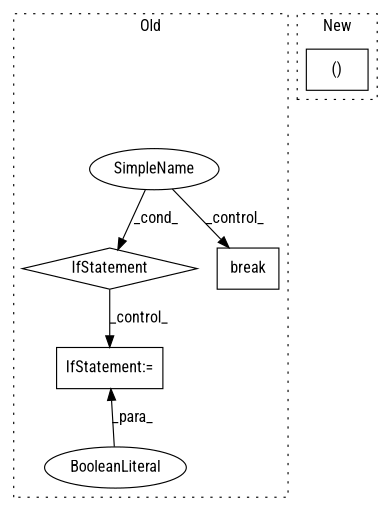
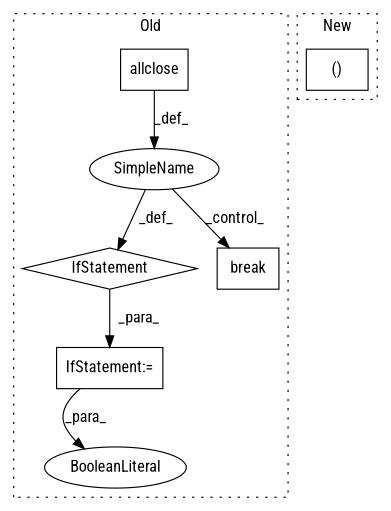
none -> (154, 70)
(157, 219) -> (157, 219)
(139, 318) -> (139, 318)
(113, 424) -> (63, 414)
